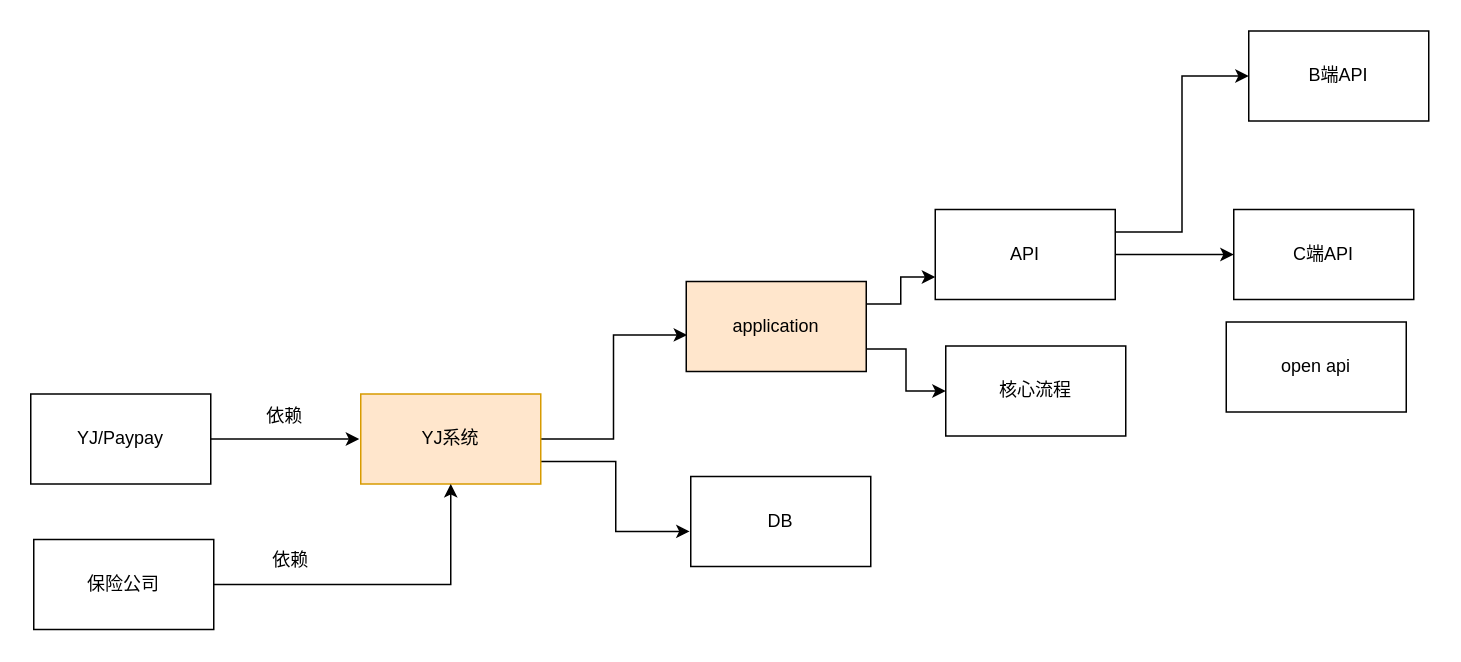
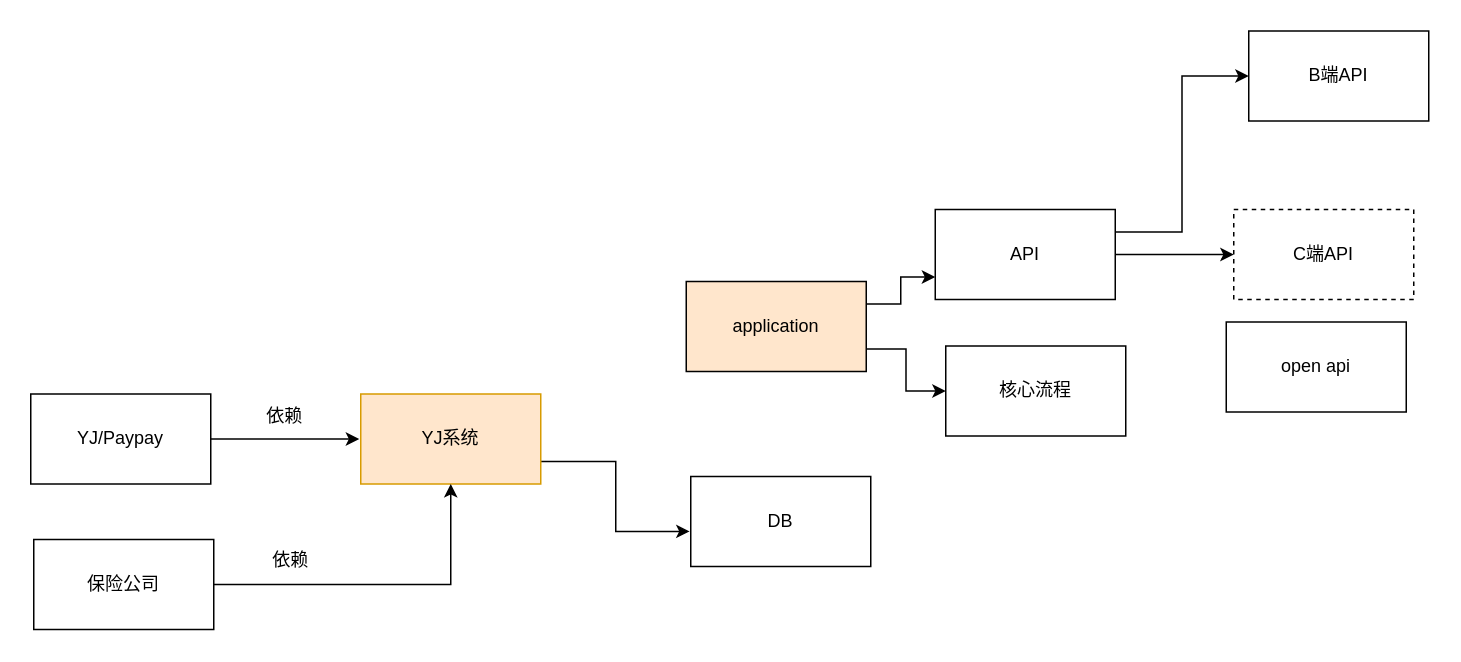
(1324, 254) -> (1324, 254)
(614, 391) -> none
